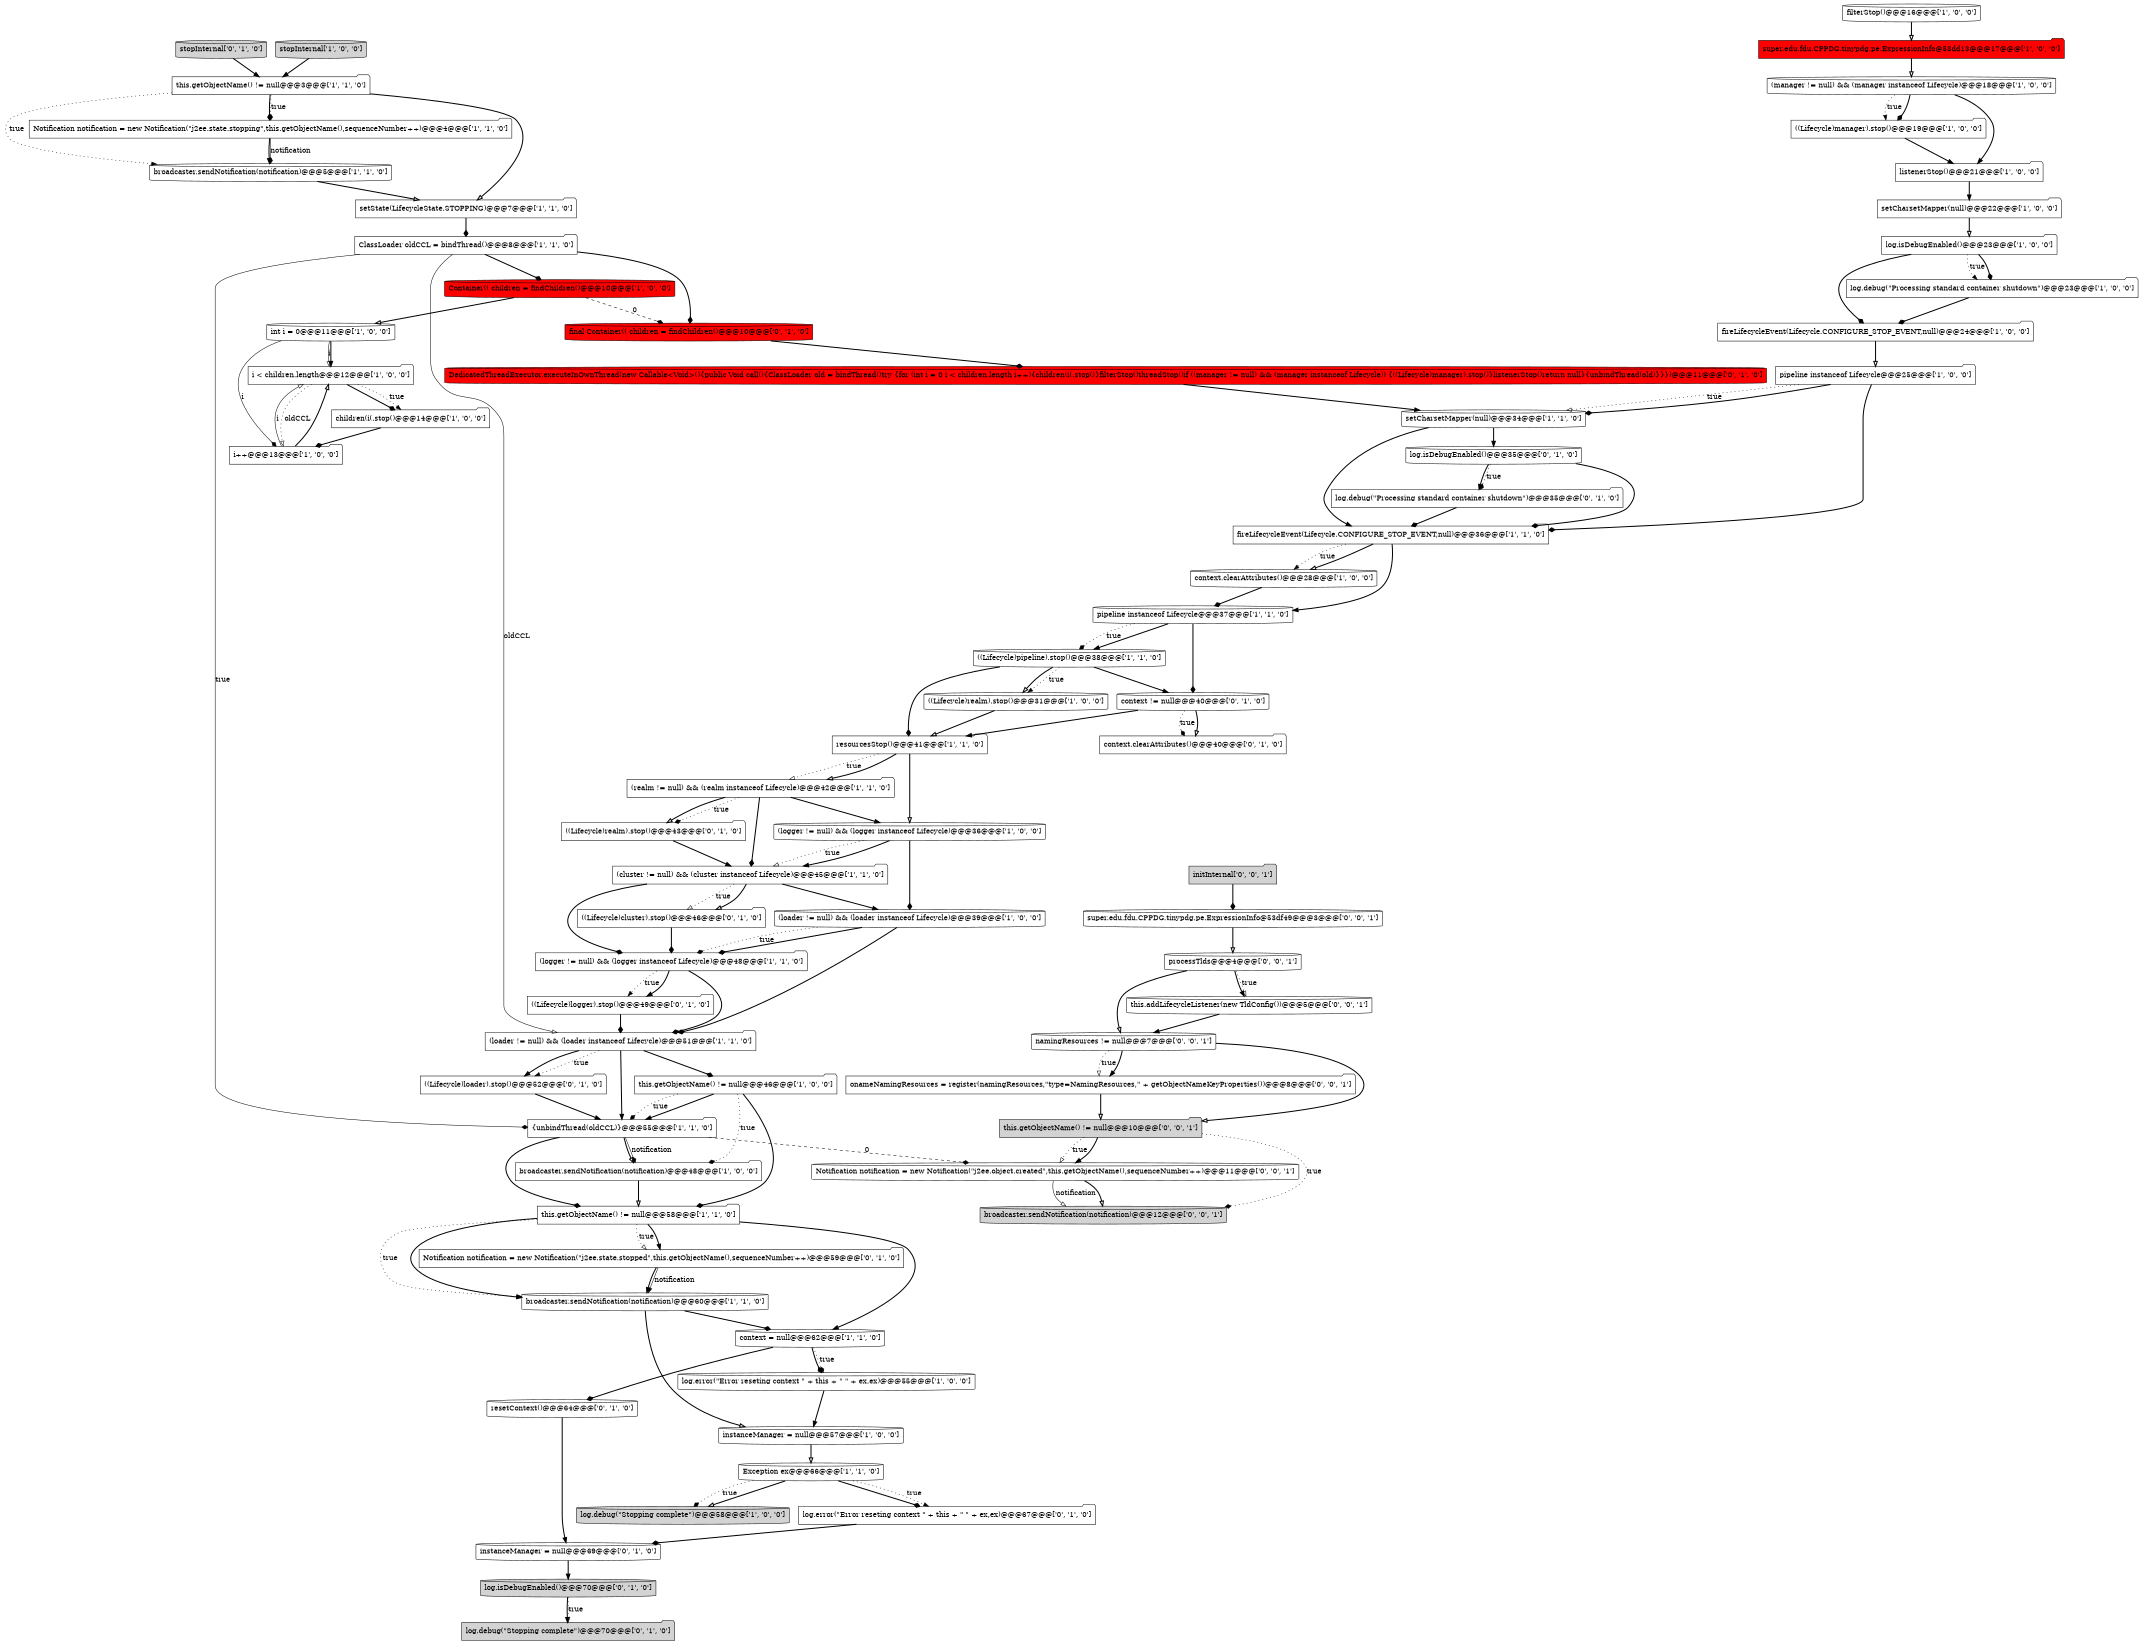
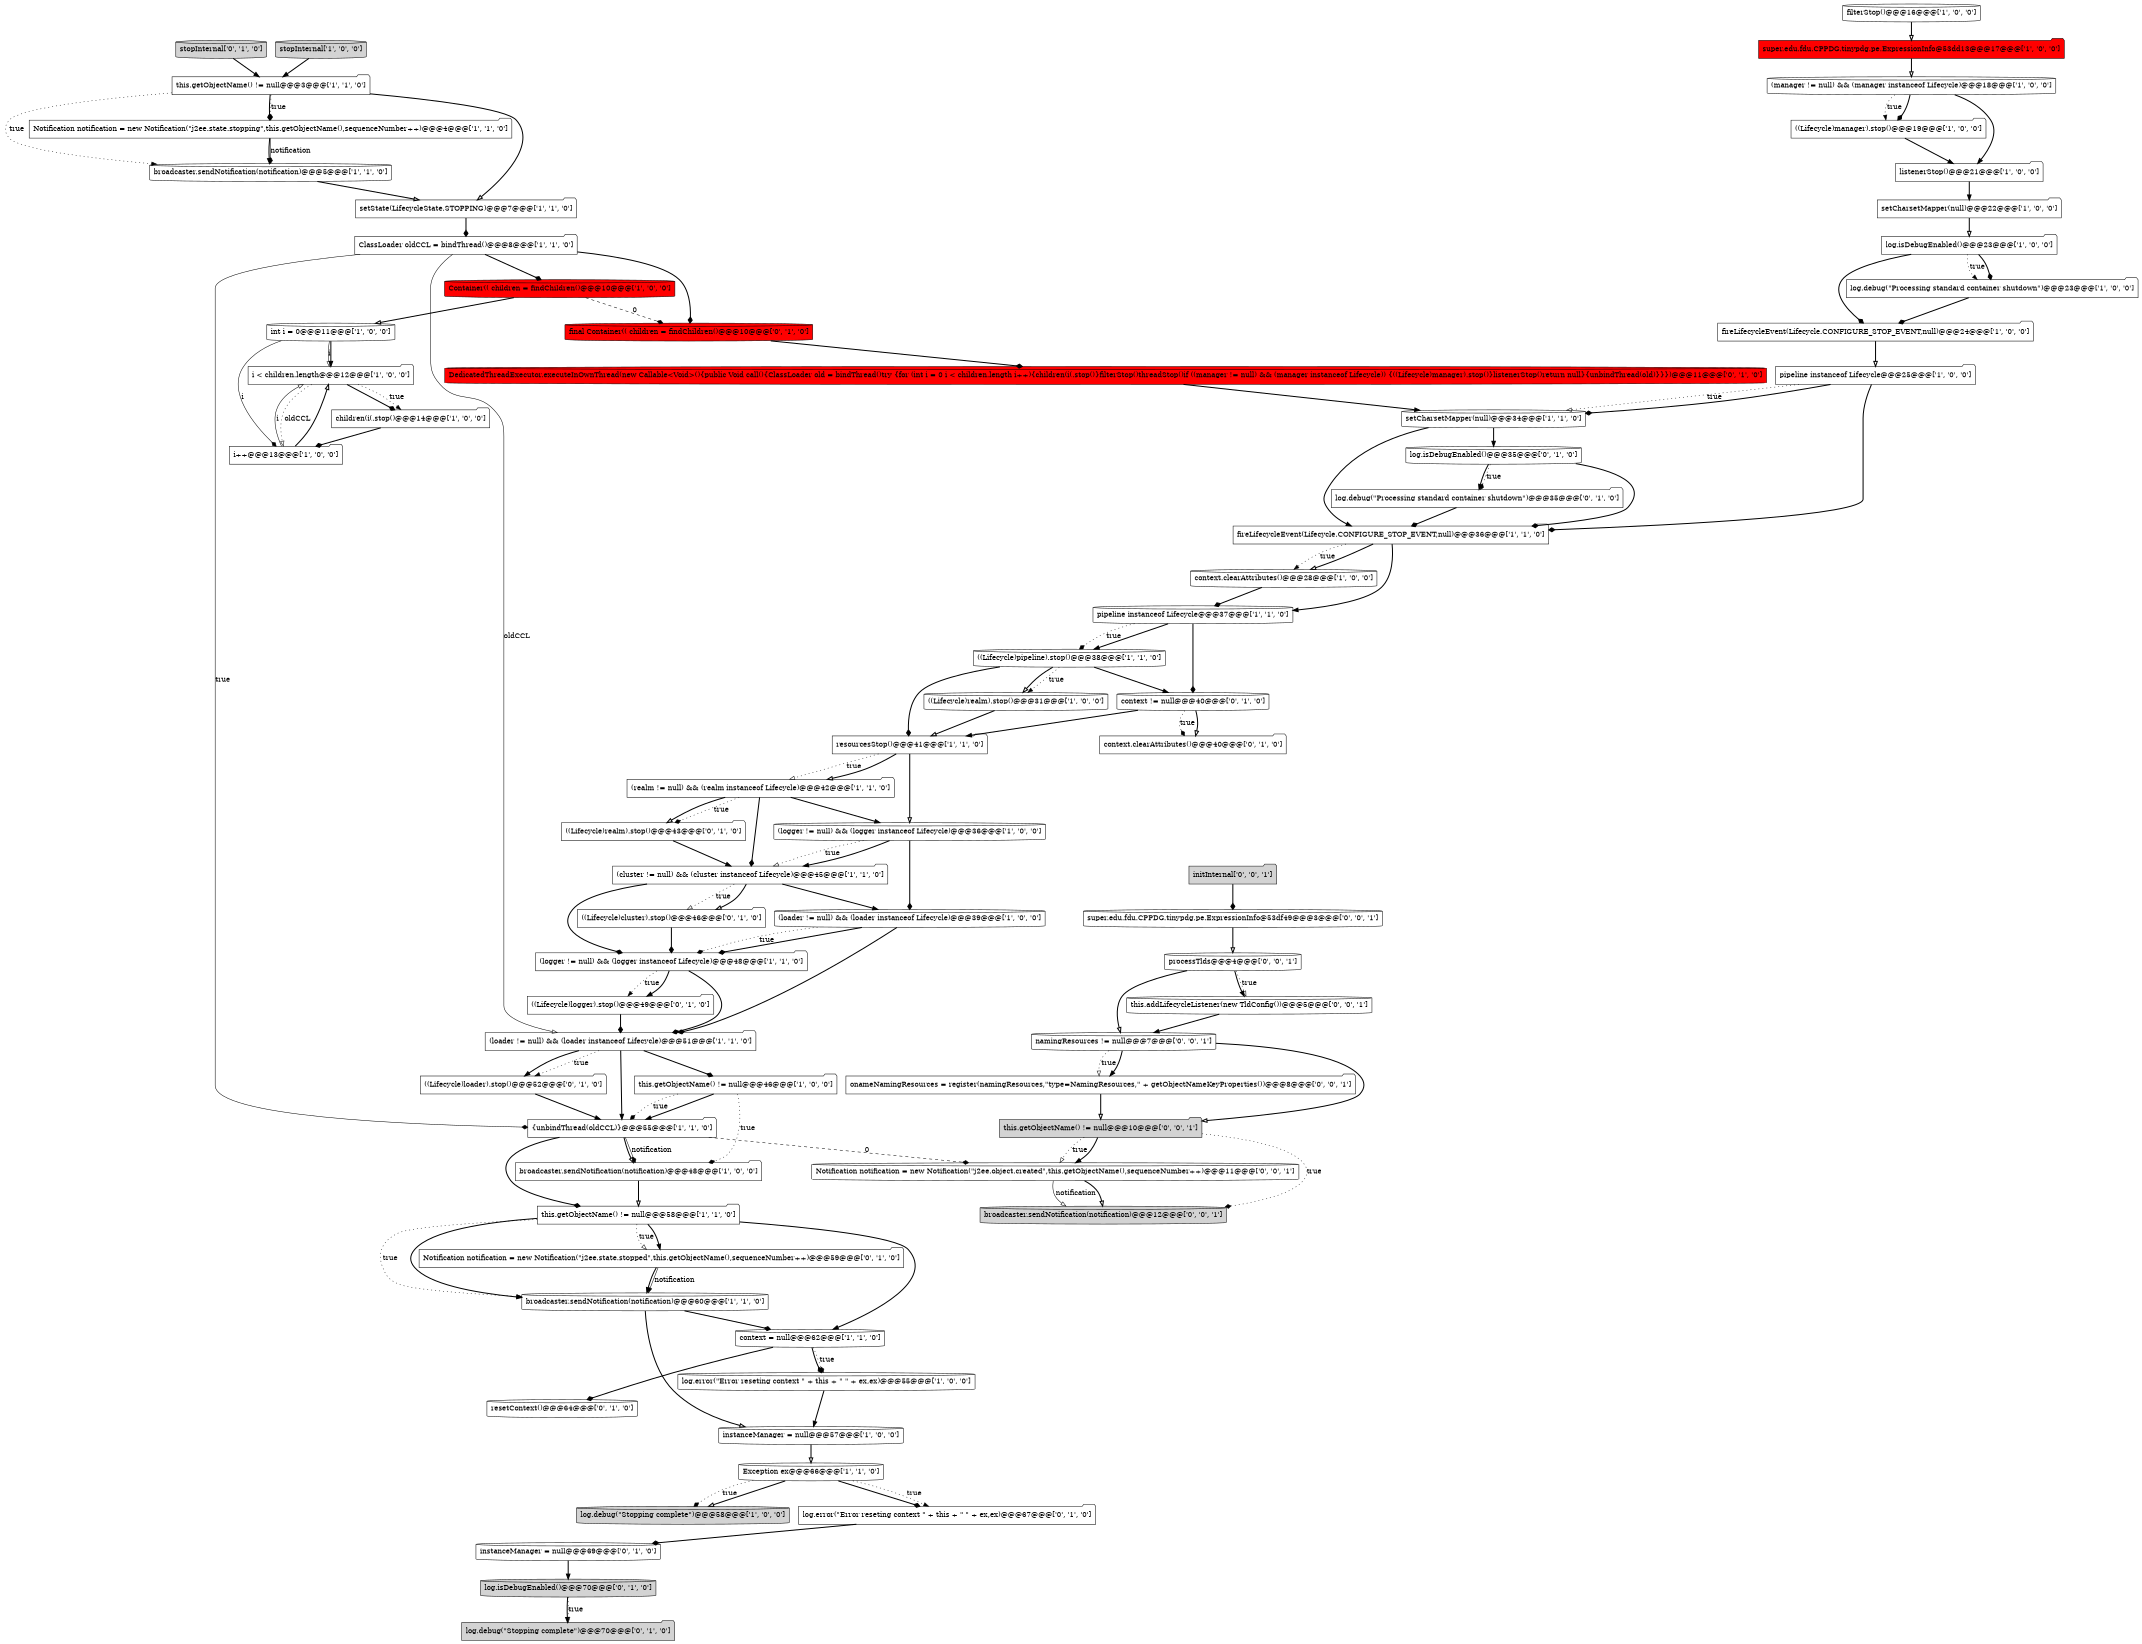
(772, 1168) -> none
(562, 1478) -> none
